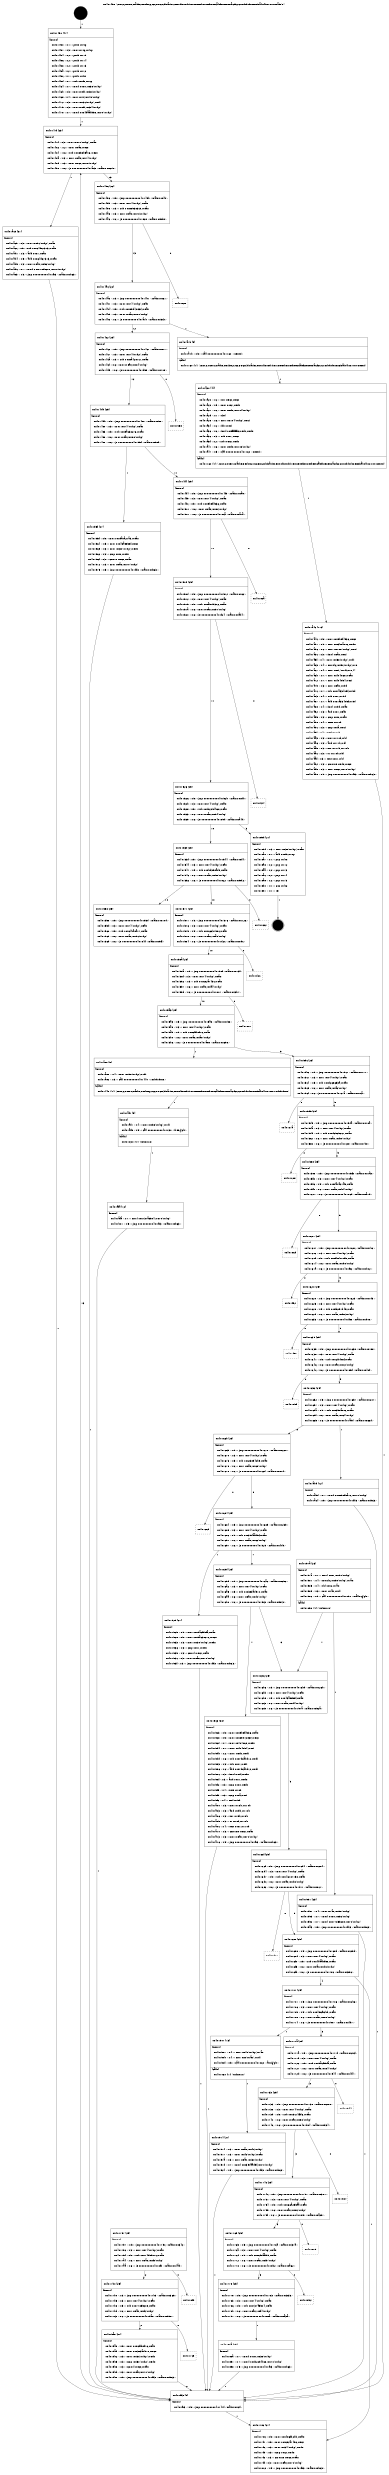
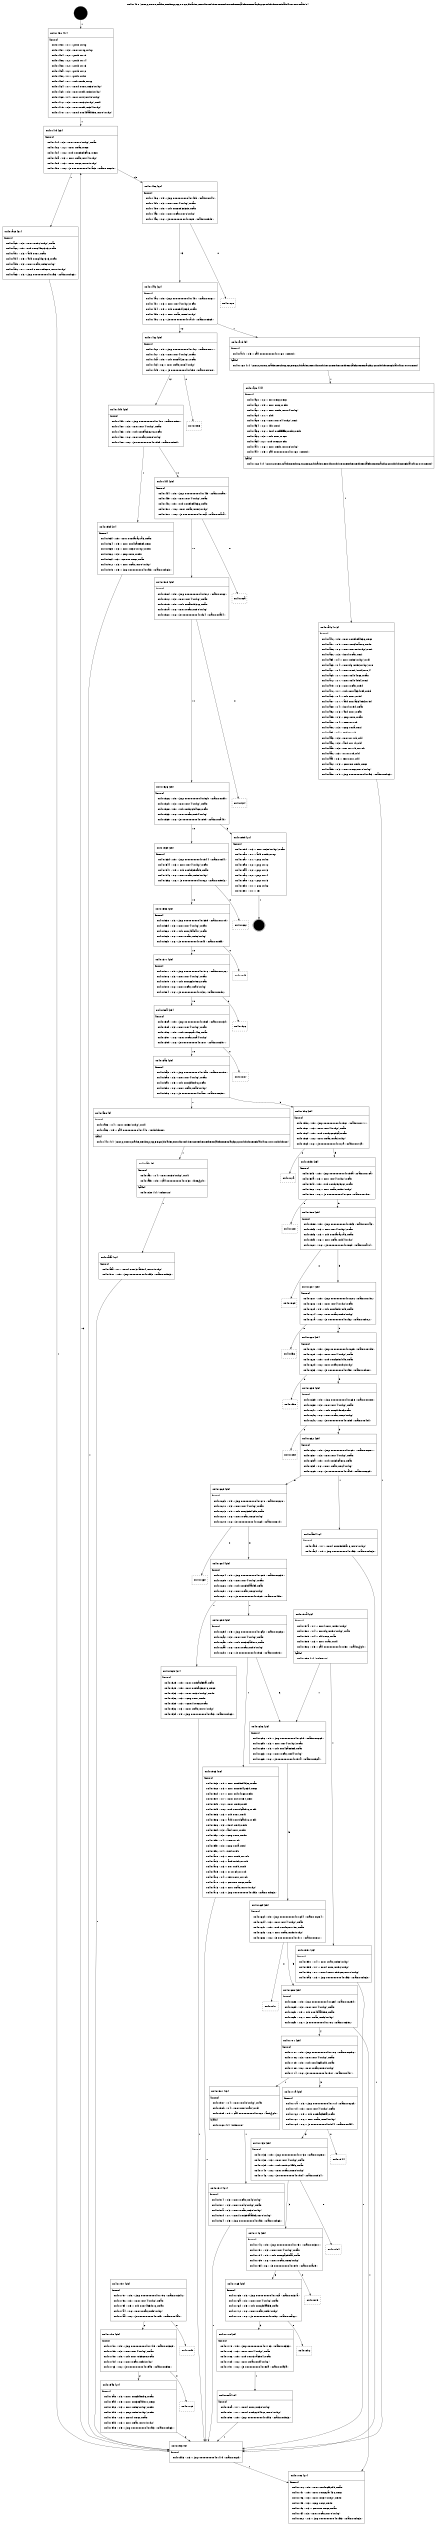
(211, 894) -> (192, 950)
none -> (240, 976)
